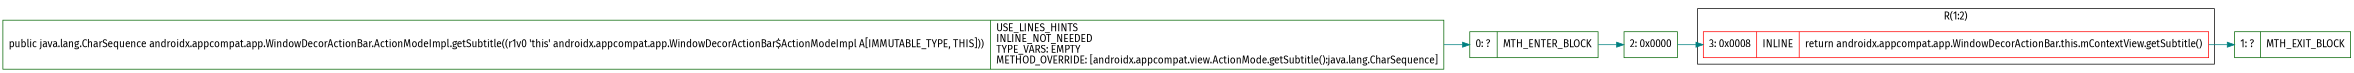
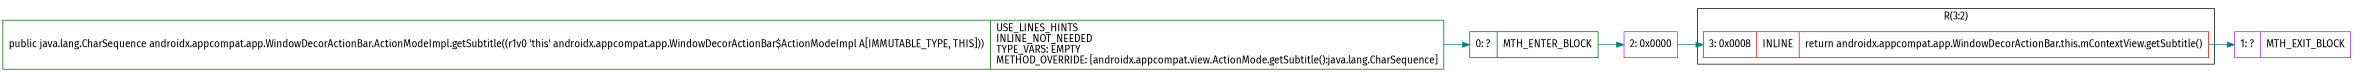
(1956, 17) -> (1956, 17)
(1651, 45) -> (1651, 45)
(2293, 45) -> (2293, 45)
